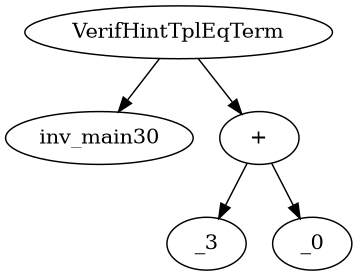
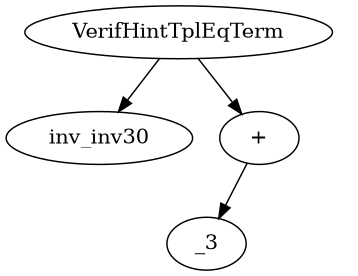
(99, 138) -> (99, 138)
(312, 244) -> none
